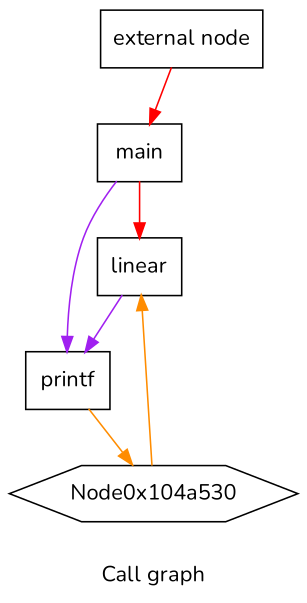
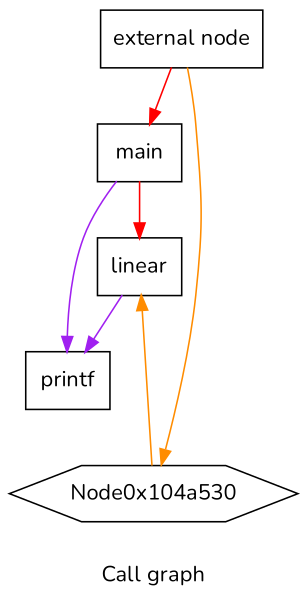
(106, 430) -> (199, 260)
